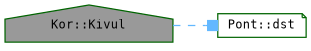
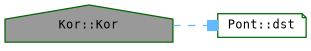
(89, 26) -> (89, 26)
